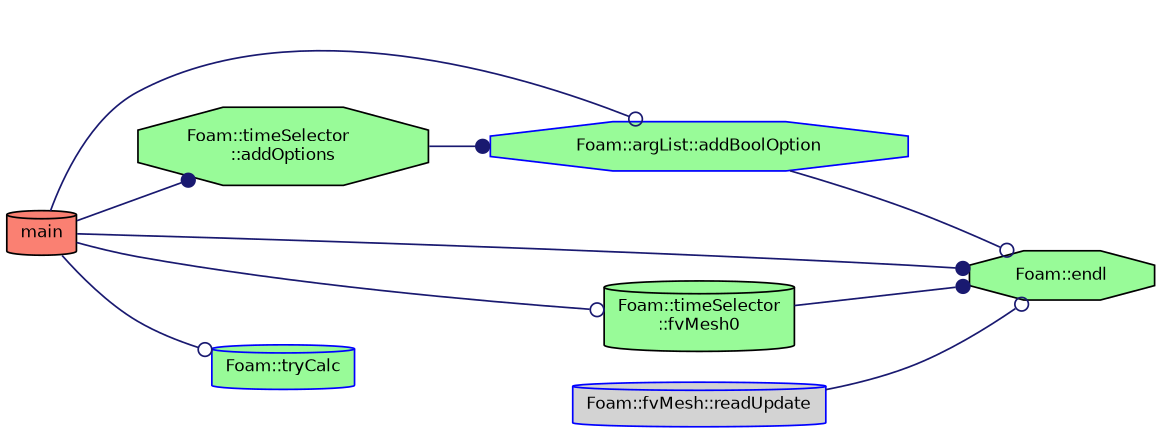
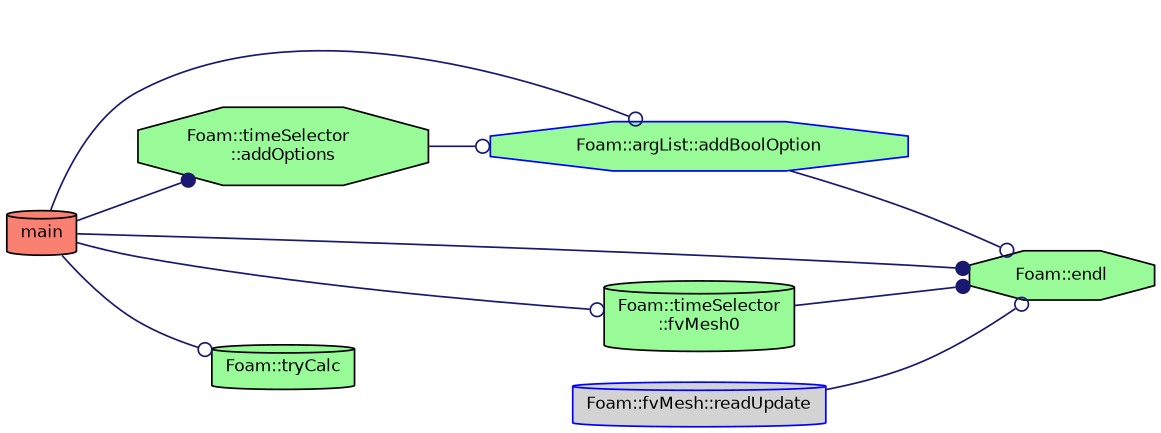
(452, 146) -> (452, 146)
(283, 367) -> (283, 367)
